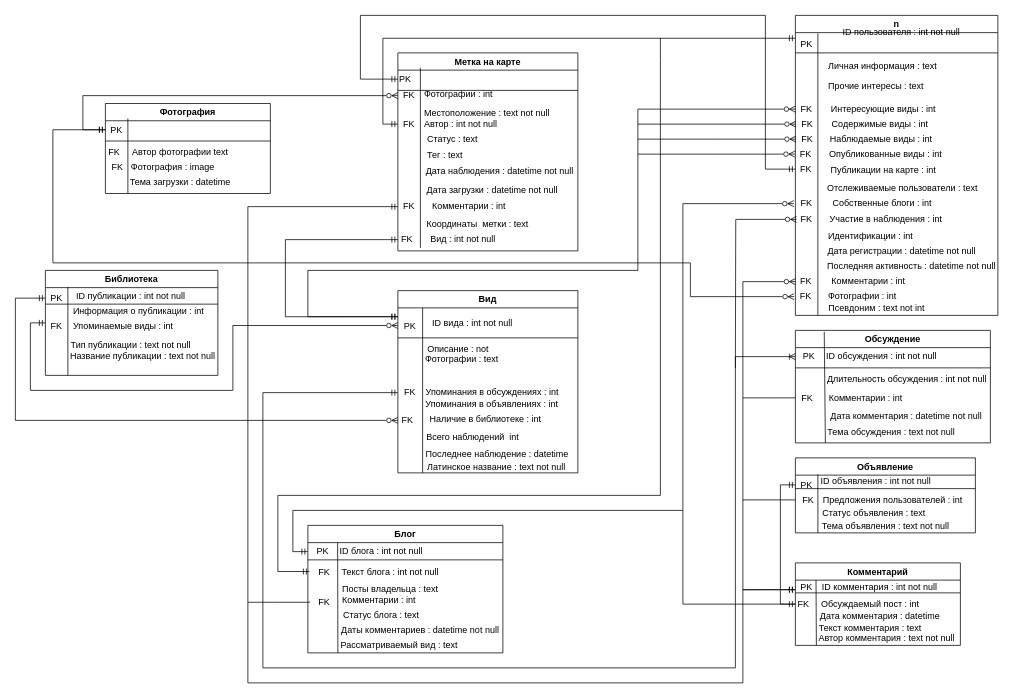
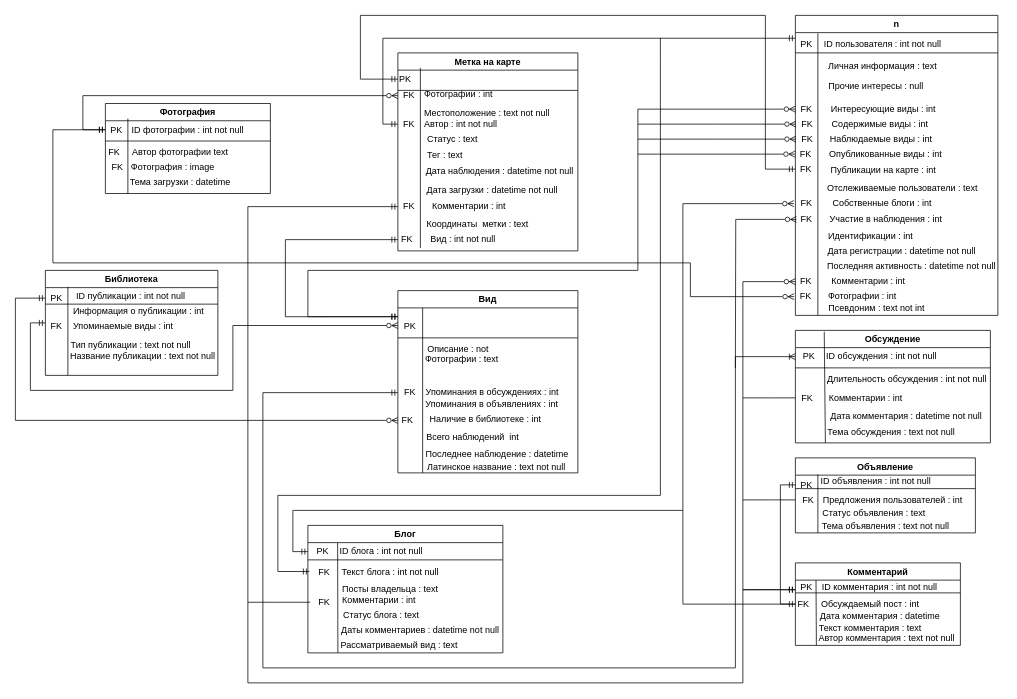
(902, 33) -> (883, 44)
(896, 87) -> (896, 87)
none -> (188, 130)
(473, 323) -> none
